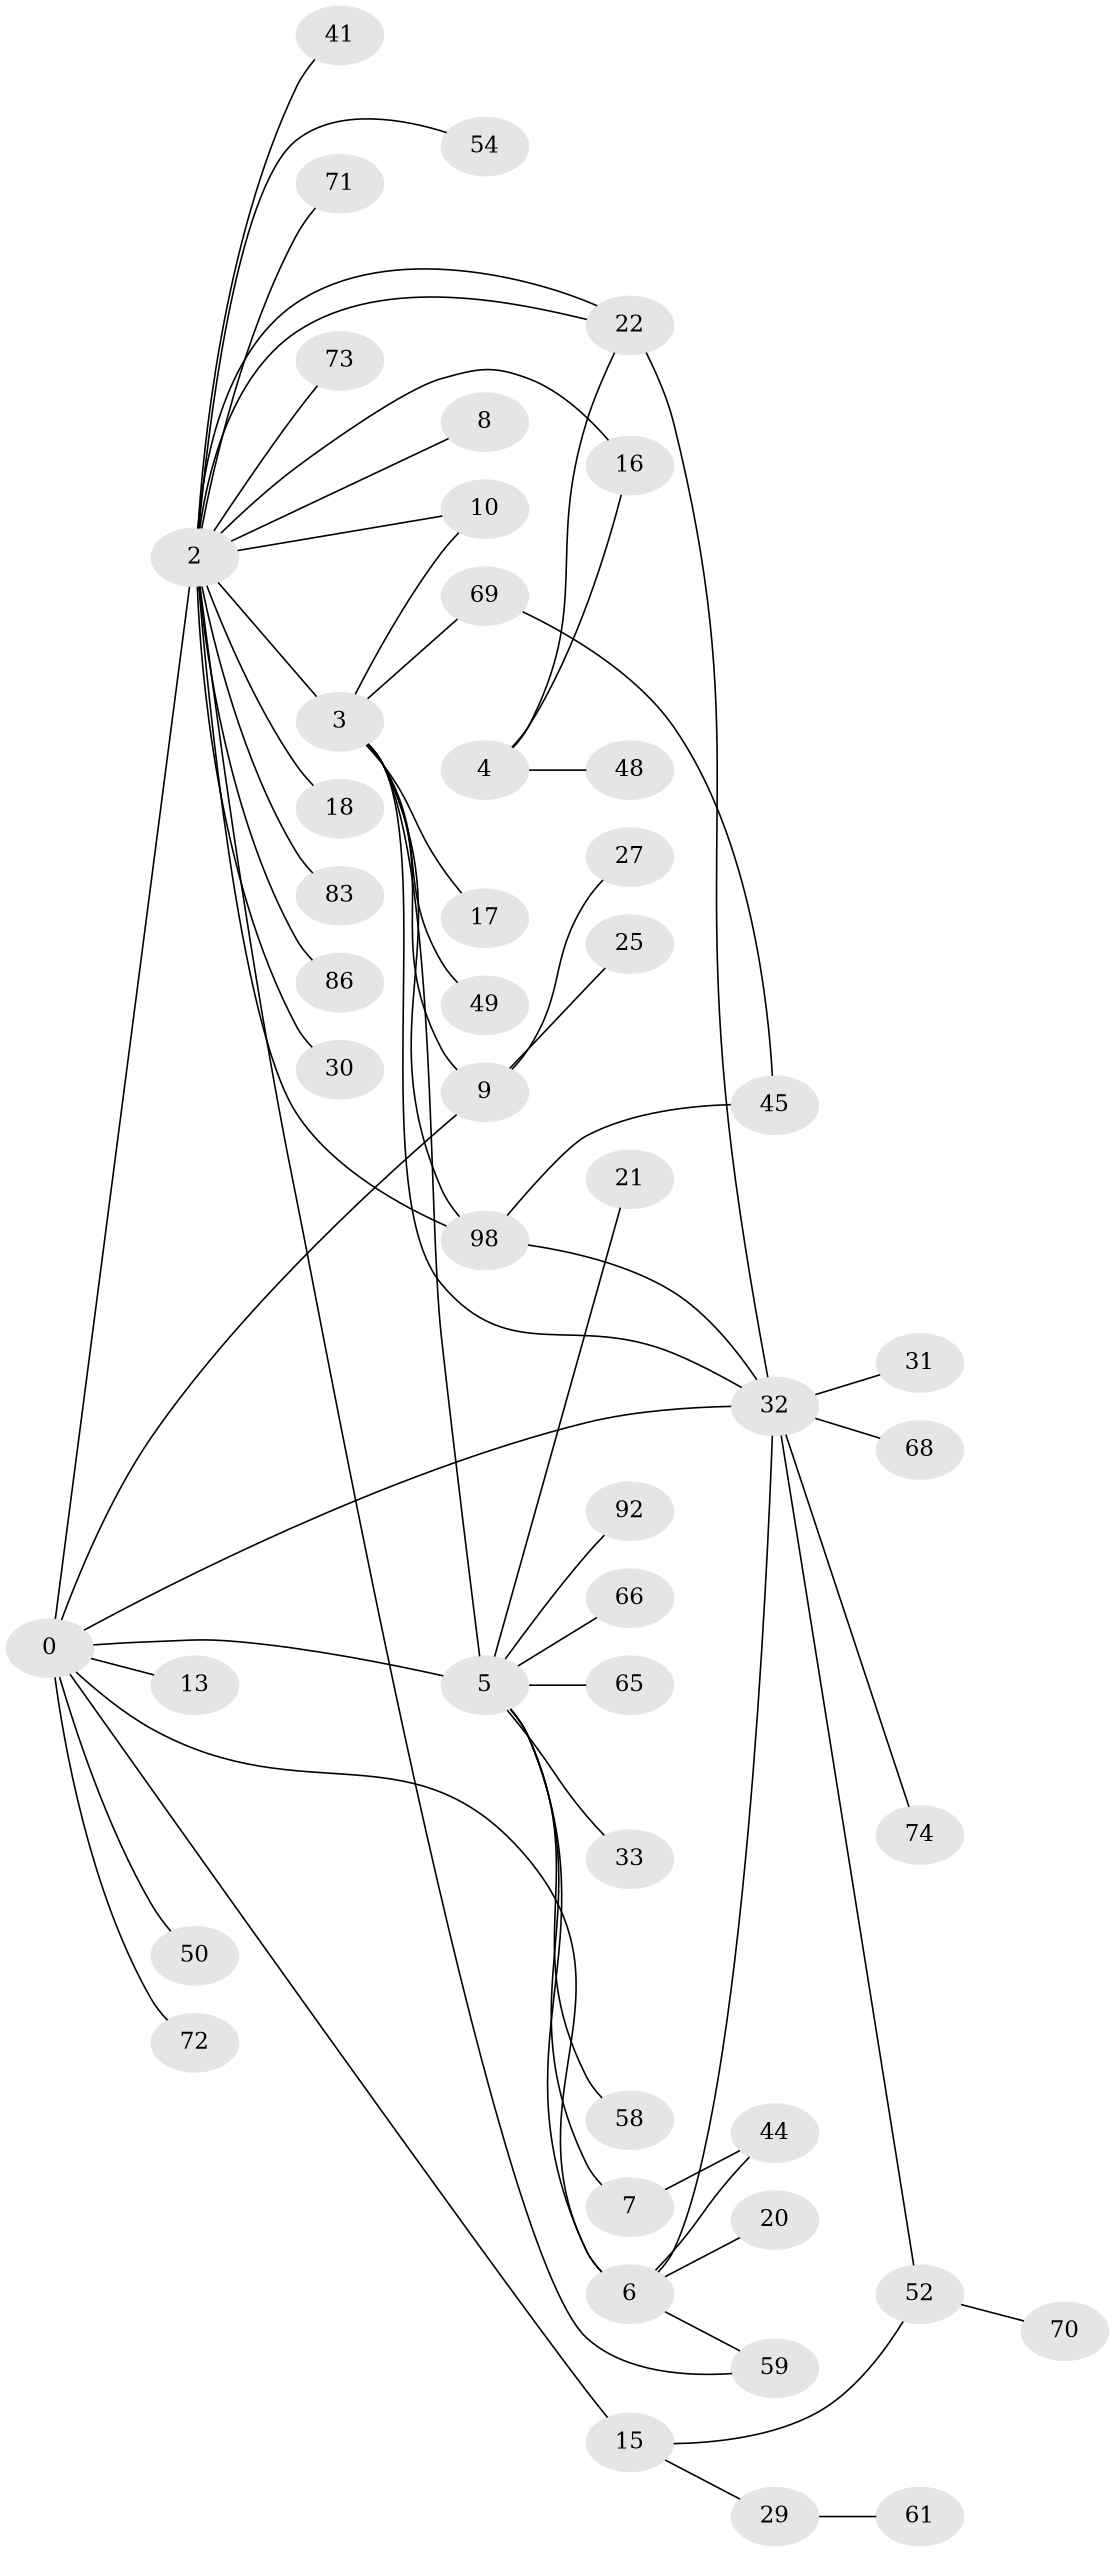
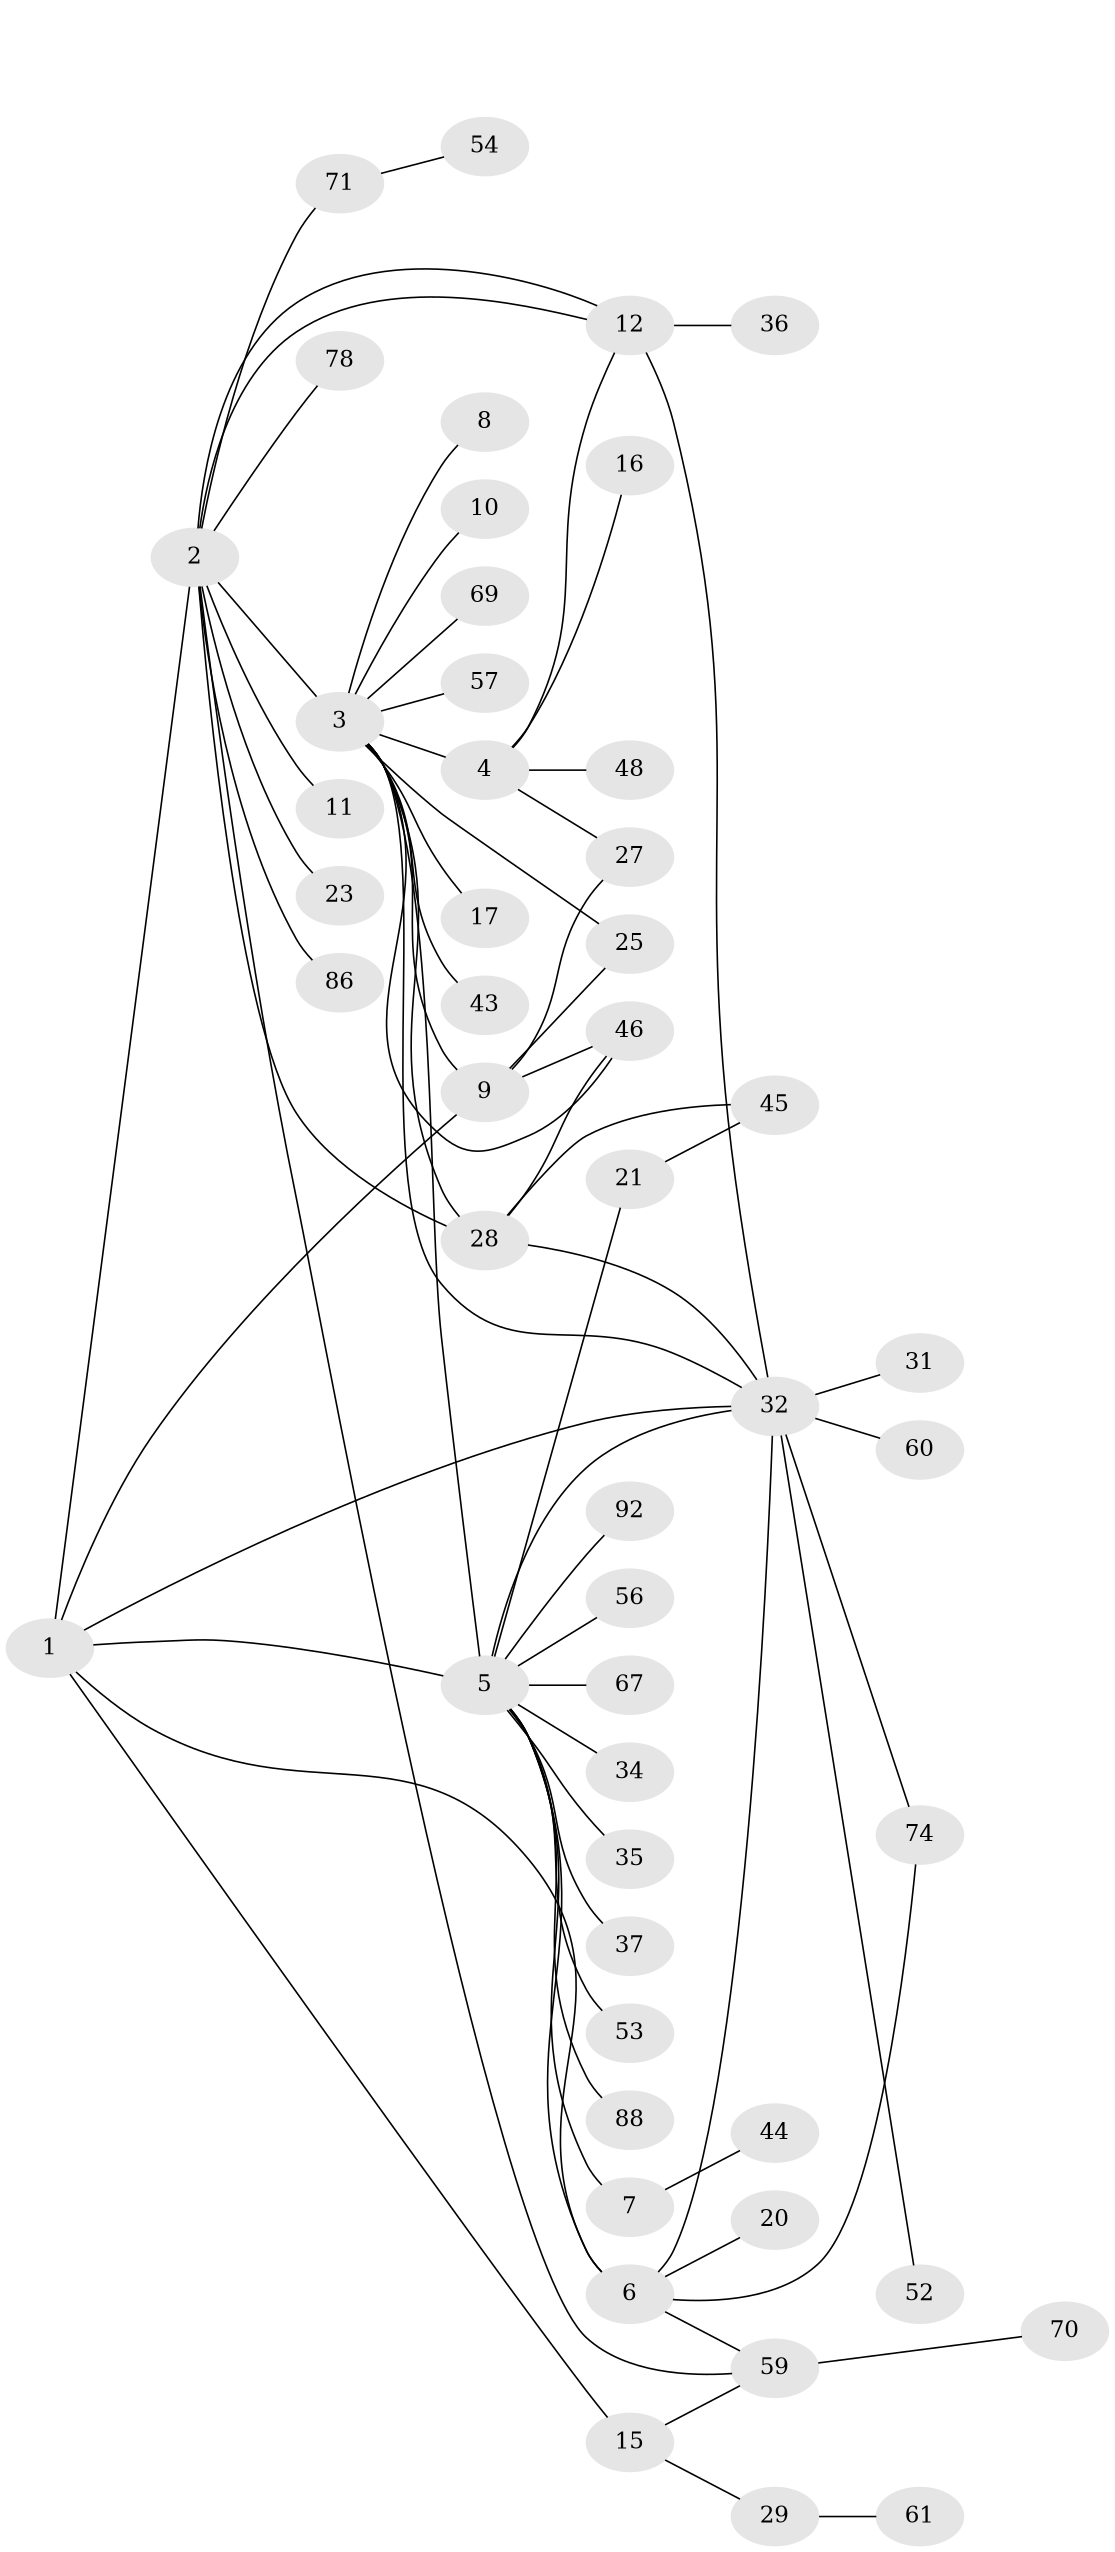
(340, 35) -> none
(280, 161) -> (413, 165)
(630, 325) -> (630, 325)
none -> (775, 325)
(340, 361) -> (340, 361)
(405, 395) -> none
(340, 490) -> (392, 564)
(340, 533) -> none
none -> (485, 683)
none -> (413, 746)
(703, 778) -> (703, 1142)
(340, 809) -> (340, 809)
none -> (557, 814)
none -> (478, 840)
(340, 896) -> (340, 896)
(485, 1005) -> (485, 1005)
none -> (630, 1031)
(340, 1070) -> none
(485, 1241) -> (485, 1241)
(920, 1450) -> (920, 1450)
none -> (567, 1488)
(630, 1598) -> (630, 1598)
(50, 1648) -> (50, 1648)
(195, 1685) -> none
(630, 1685) -> (630, 1685)
none -> (630, 1772)
(630, 1859) -> (630, 1859)
none -> (630, 1946)
(195, 1956) -> none
none -> (630, 2033)
(195, 2043) -> none
(630, 2120) -> (630, 2120)
(702, 2214) -> (870, 2145)
(993, 2313) -> (920, 2350)
(807, 2417) -> (703, 2405)
